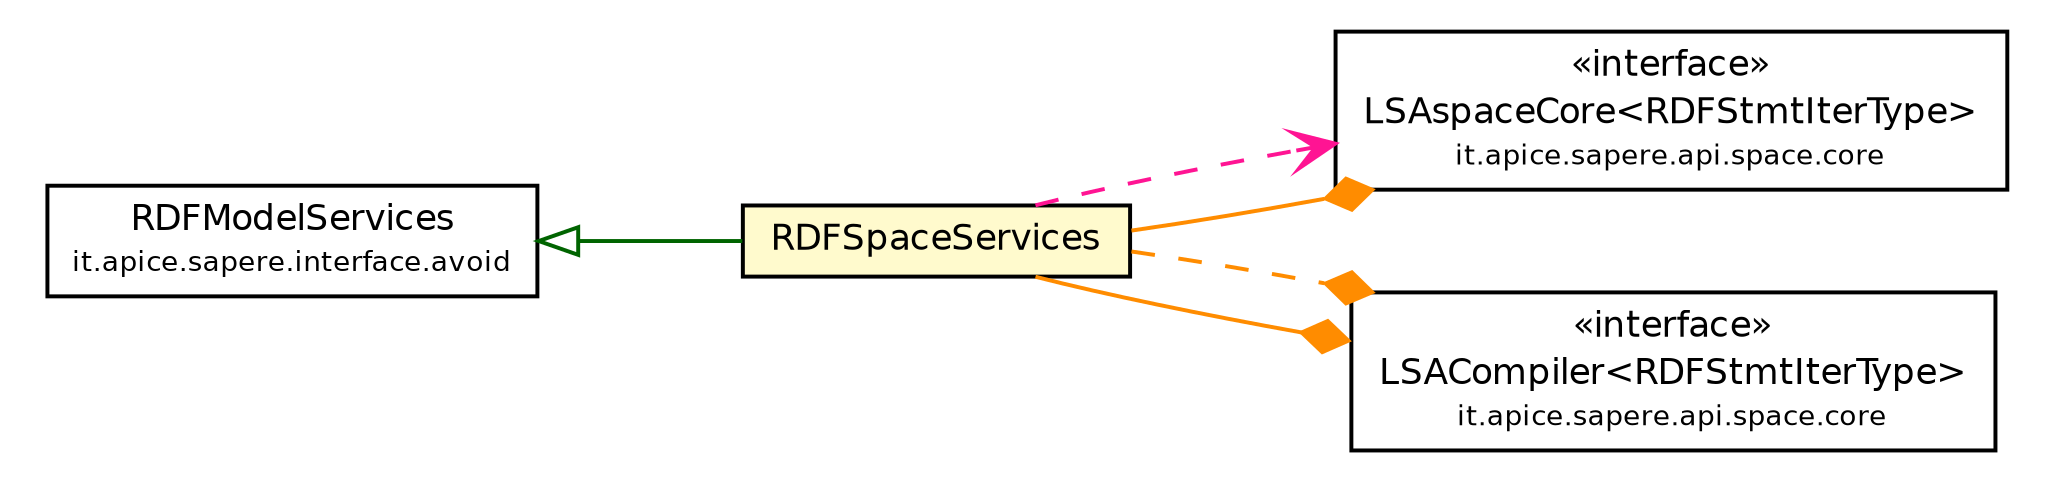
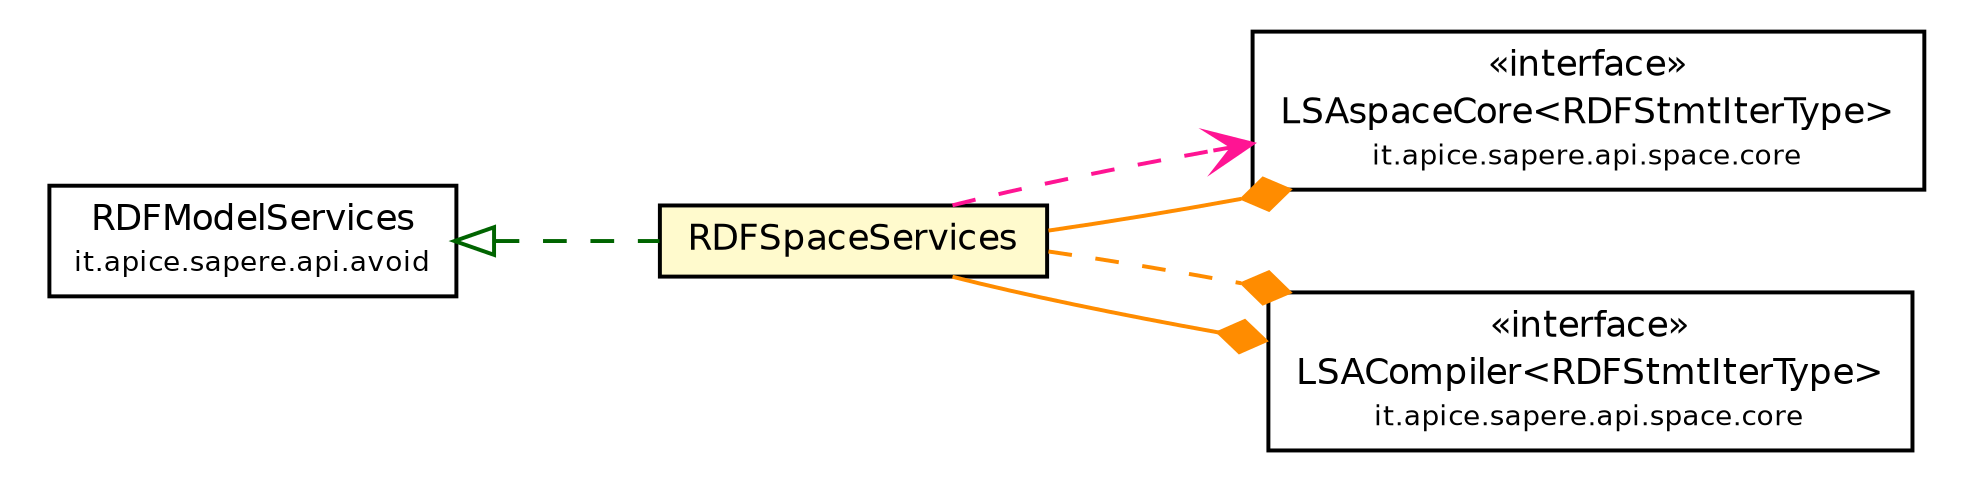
(660, 241) -> (578, 241)
(292, 263) -> (253, 263)
